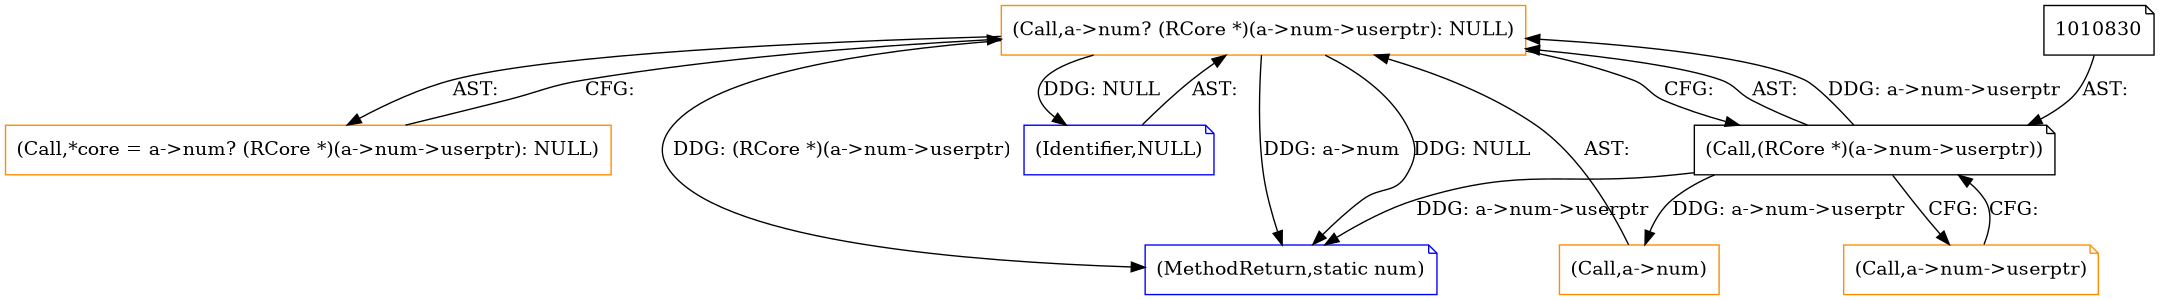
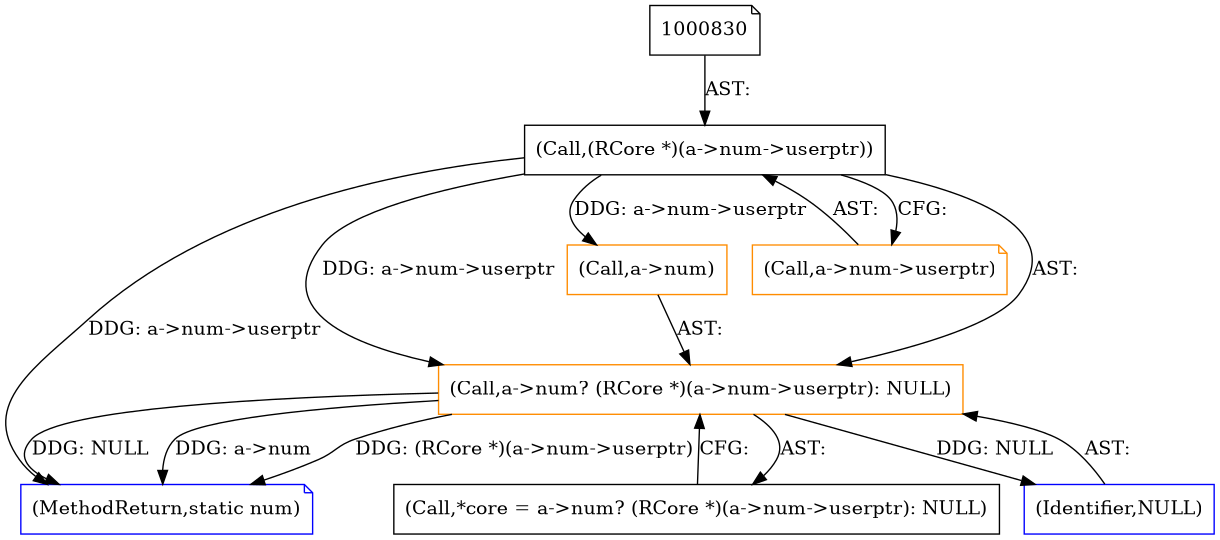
(2099, 30) -> (705, 30)
(1629, 79) -> none
(308, 150) -> (697, 509)
(1119, 150) -> (1119, 509)
(1875, 150) -> (705, 150)
(2017, 210) -> (859, 210)
